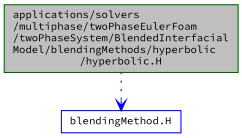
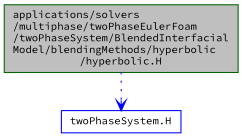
(121, 122) -> (121, 122)
